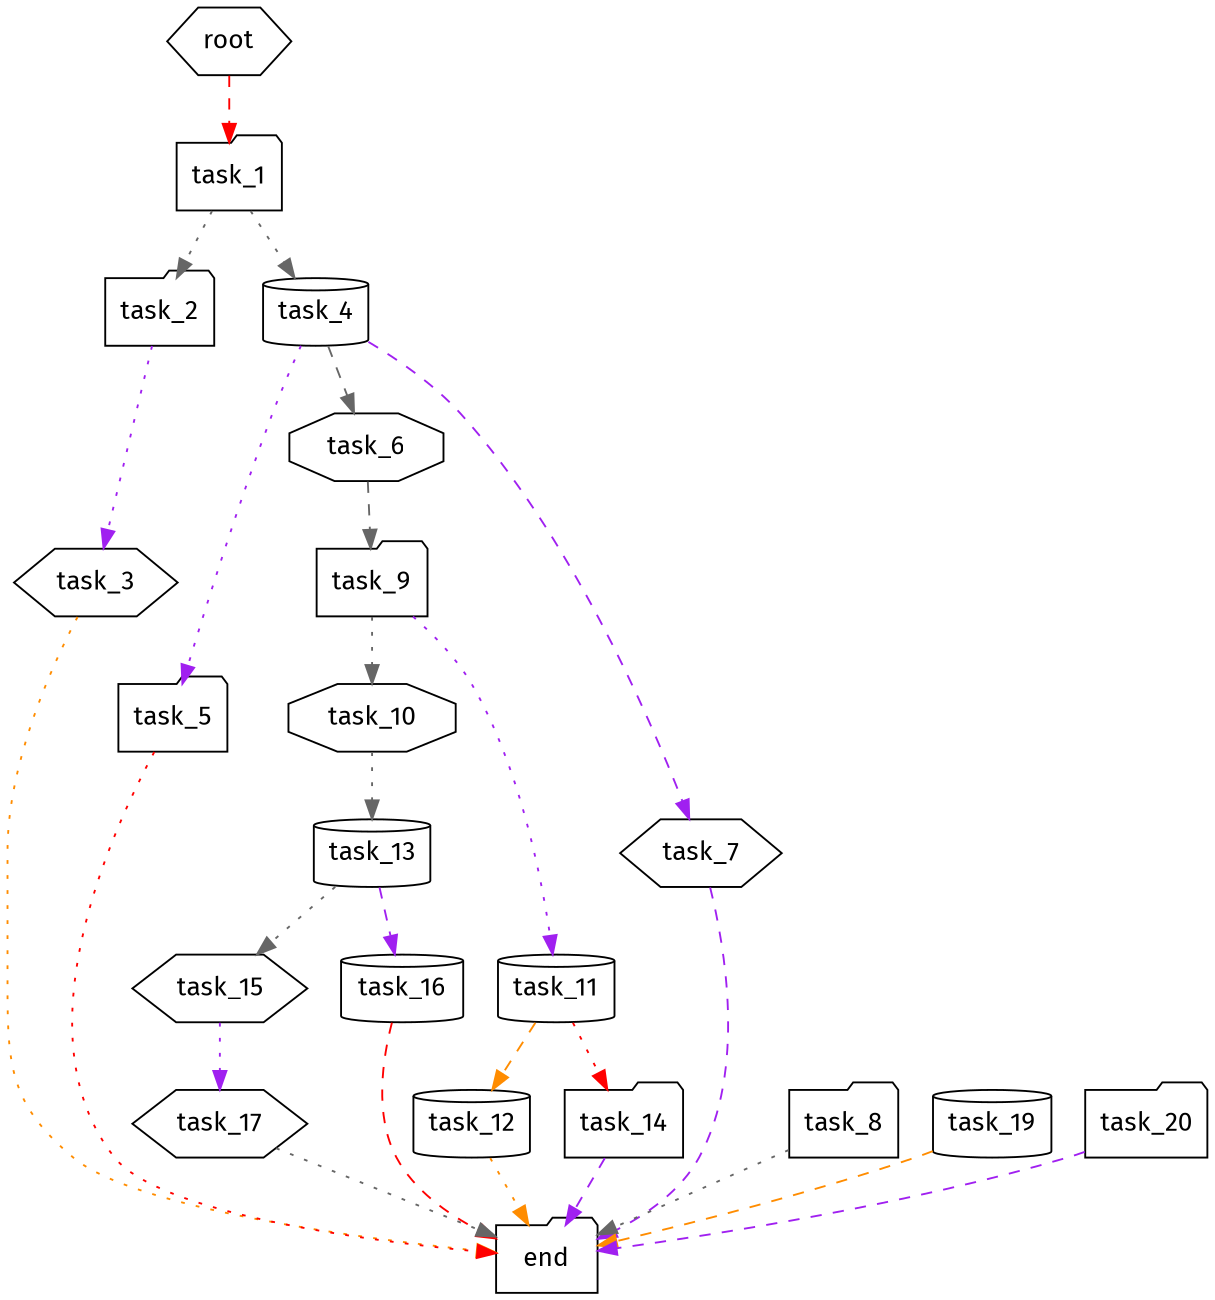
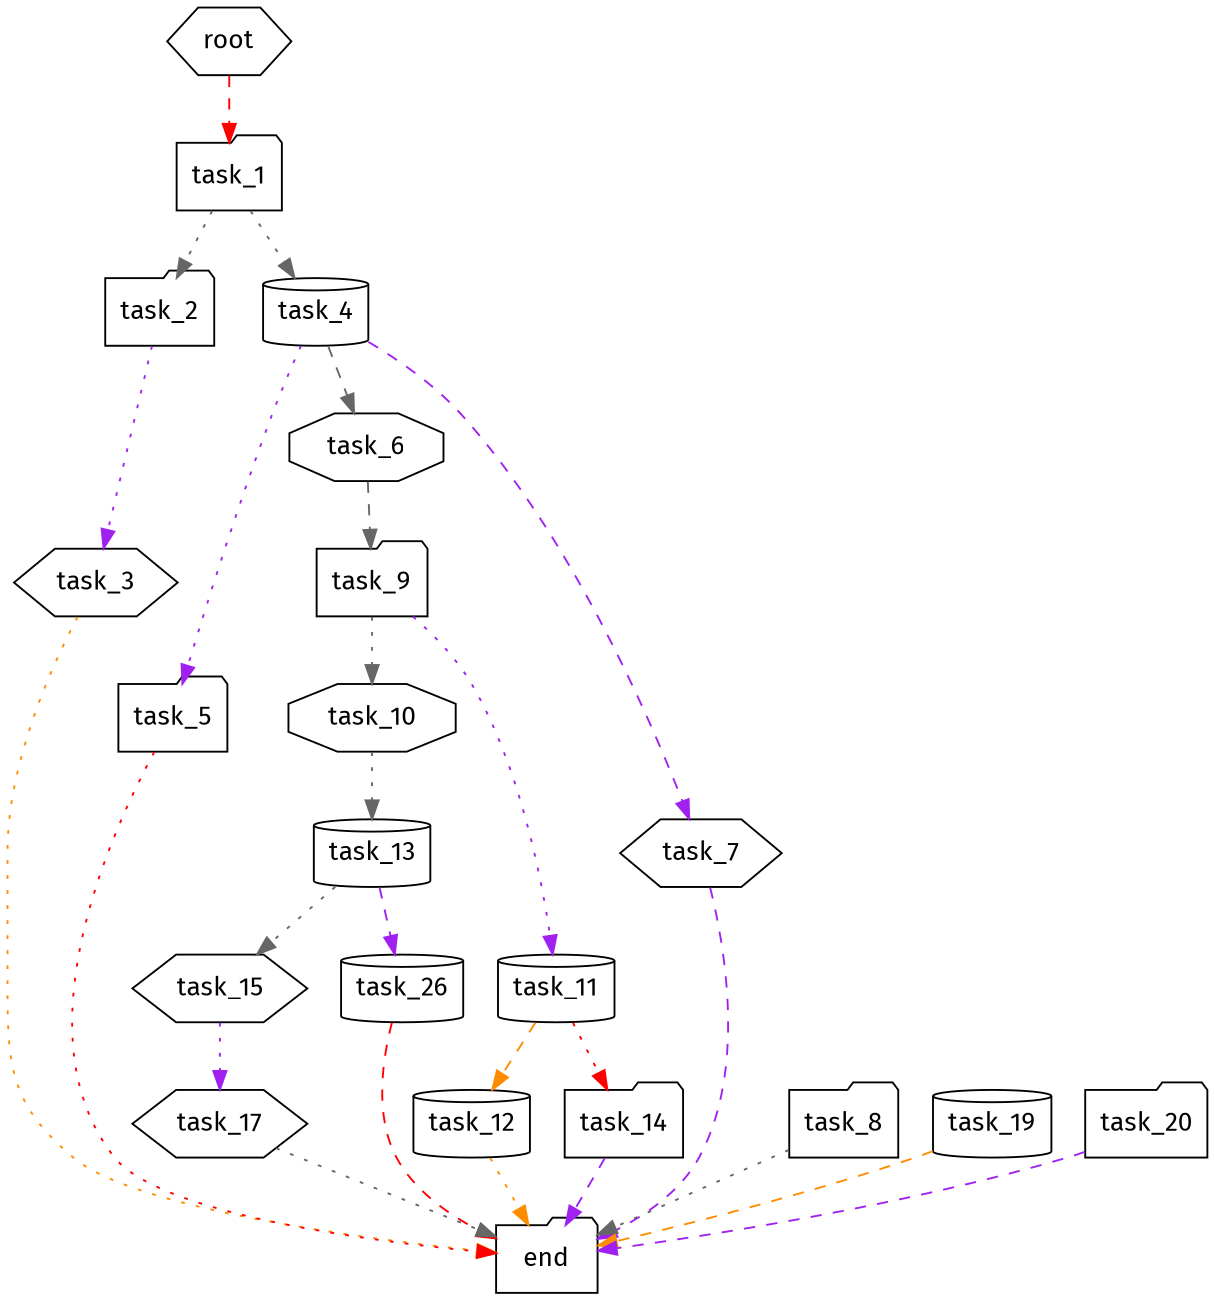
(402, 988) -> (402, 988)
